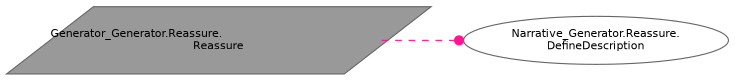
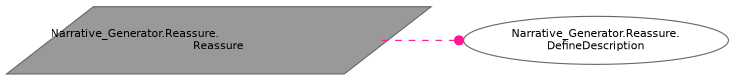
(219, 40) -> (219, 40)
